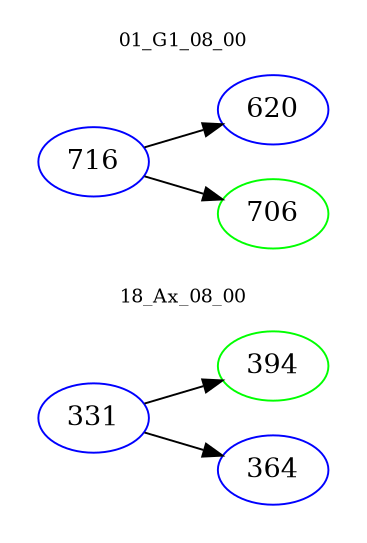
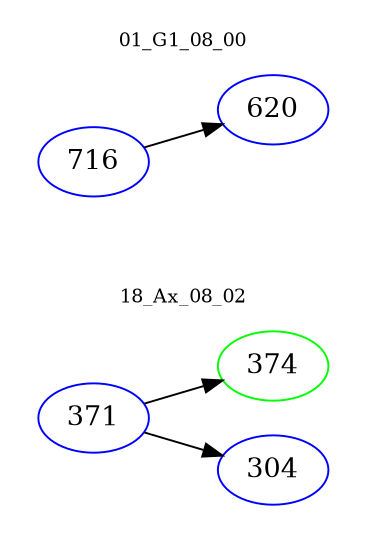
(273, 214) -> none
(183, 298) -> (183, 298)
(273, 366) -> (273, 366)
(94, 418) -> (94, 418)
(273, 470) -> (273, 470)
